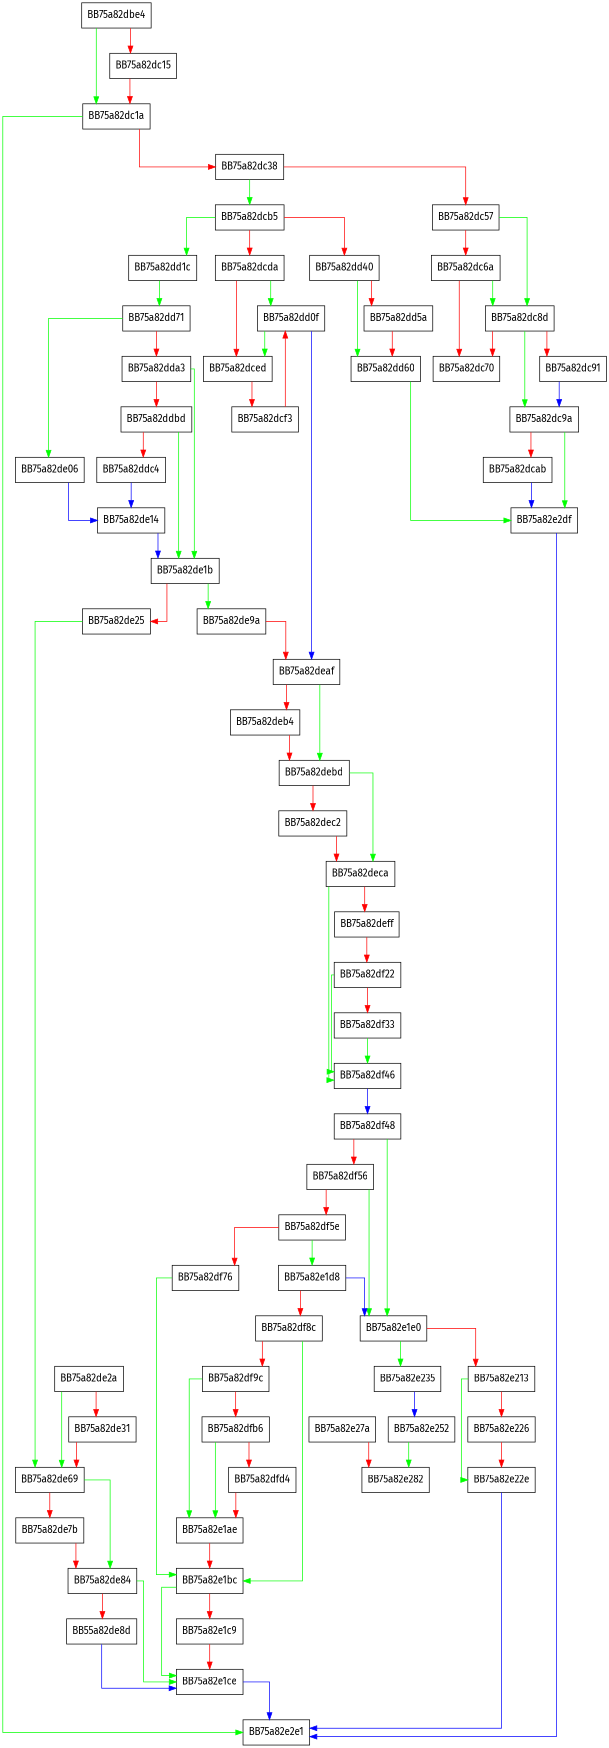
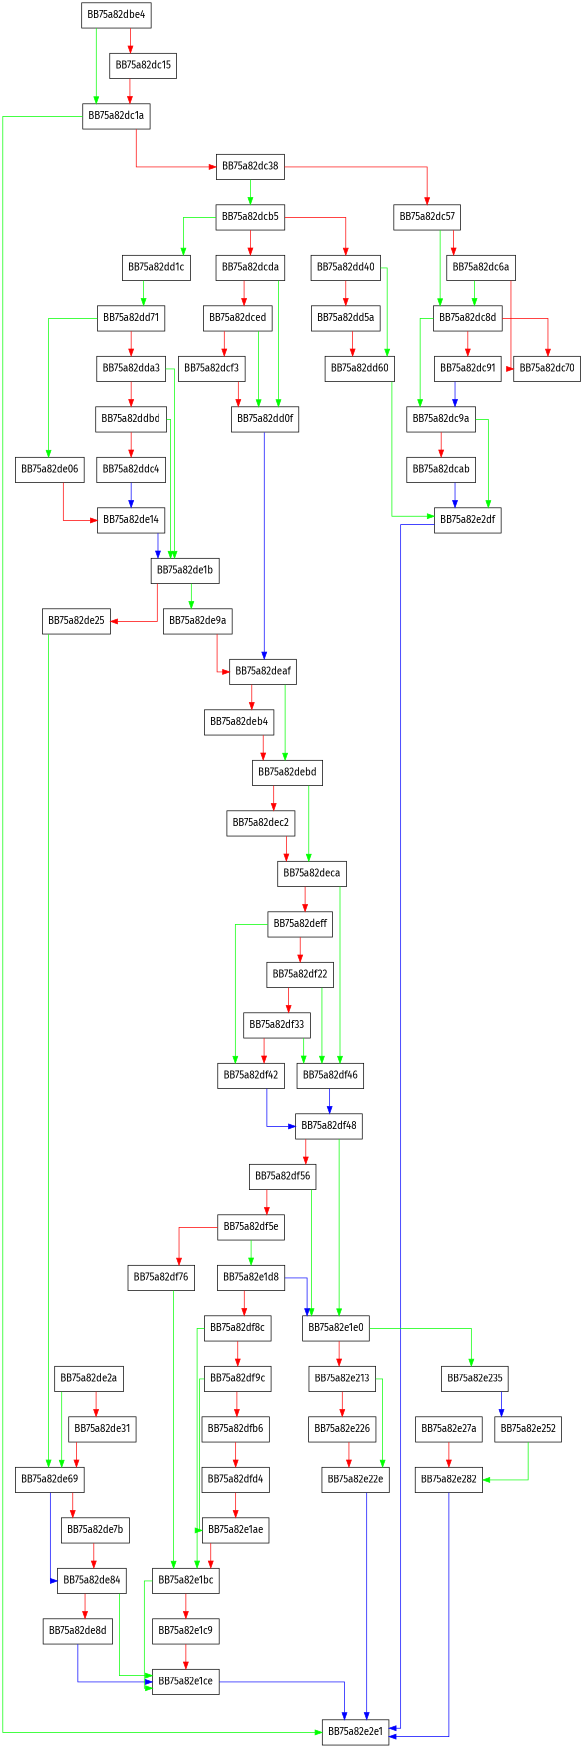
(265, 340) -> (259, 365)
(69, 513) -> (63, 515)
none -> (251, 1076)
(215, 1476) -> none
(110, 1508) -> (50, 1537)
(102, 1631) -> (78, 1631)
none -> (449, 1641)
